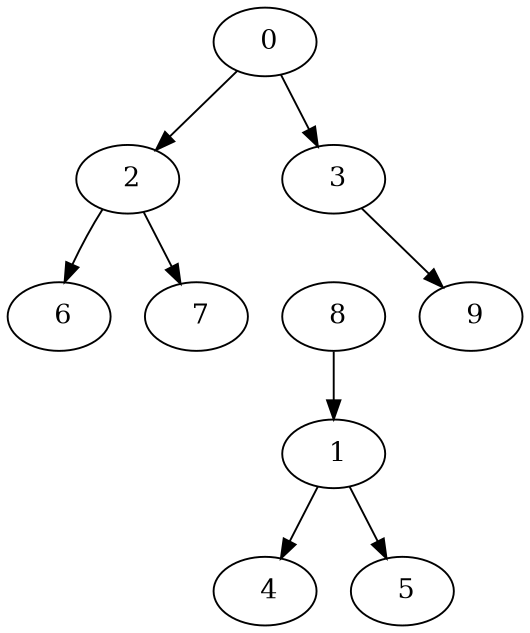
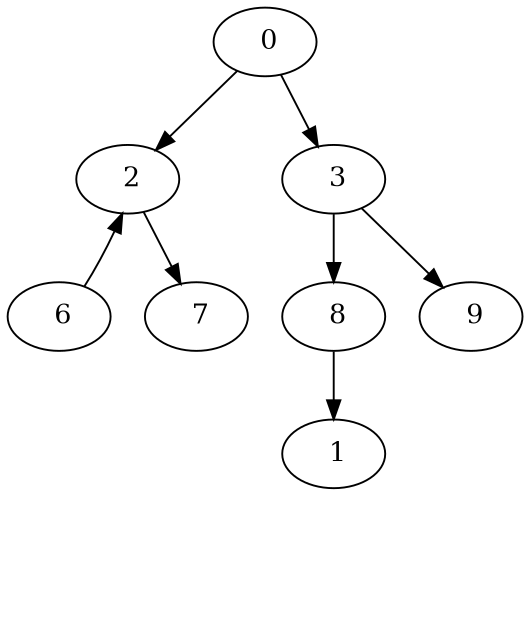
(87, 236) -> (100, 259)
none -> (334, 239)
(265, 591) -> none
(402, 591) -> none
